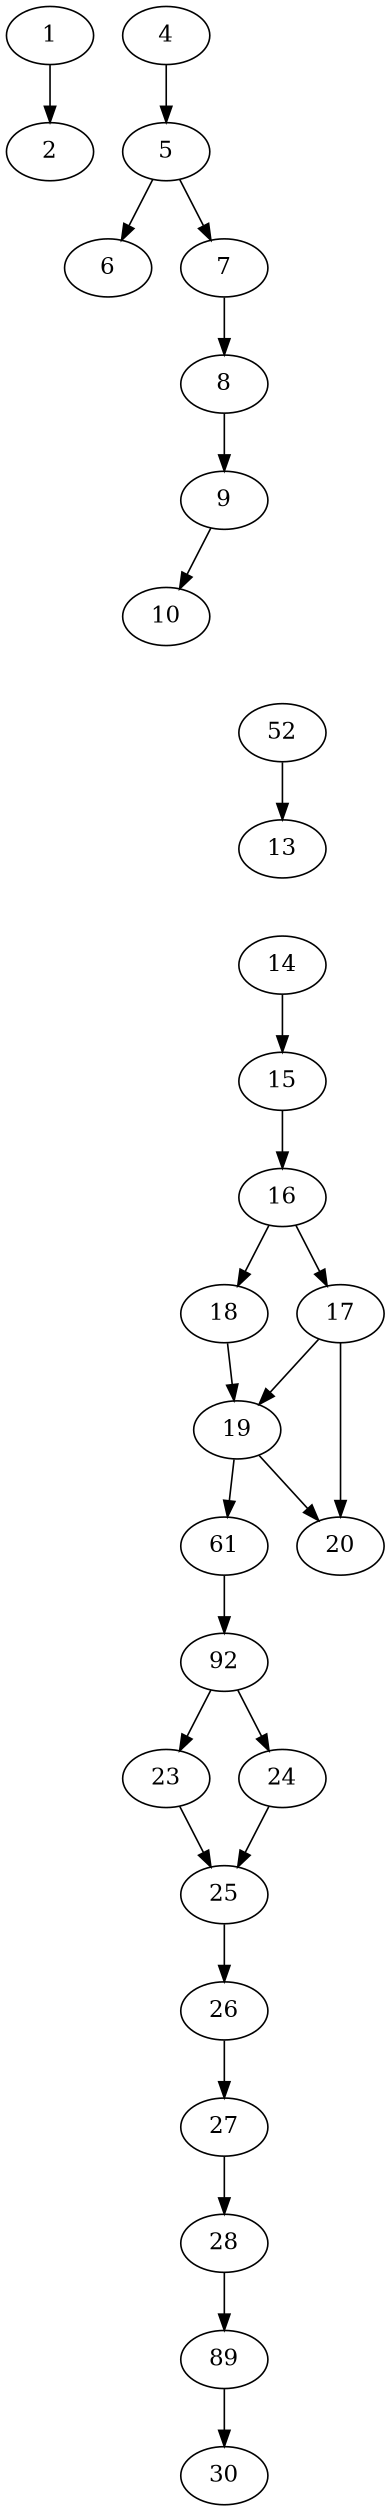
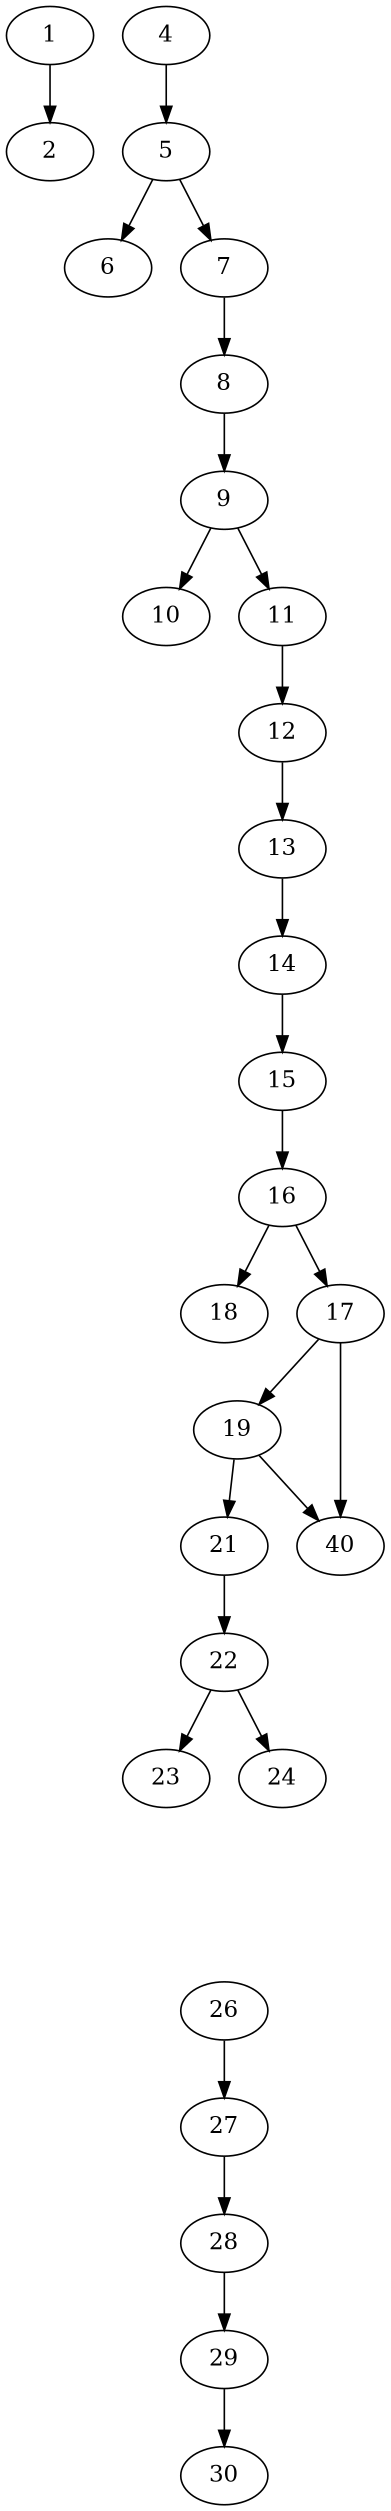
none -> (282, 617)
(282, 733) -> (282, 733)
none -> (282, 899)
(230, 1364) -> none
(224, 1546) -> (224, 1546)
(341, 1546) -> (341, 1546)
(224, 1662) -> (224, 1662)
(224, 1895) -> none
(224, 2360) -> (224, 2360)
